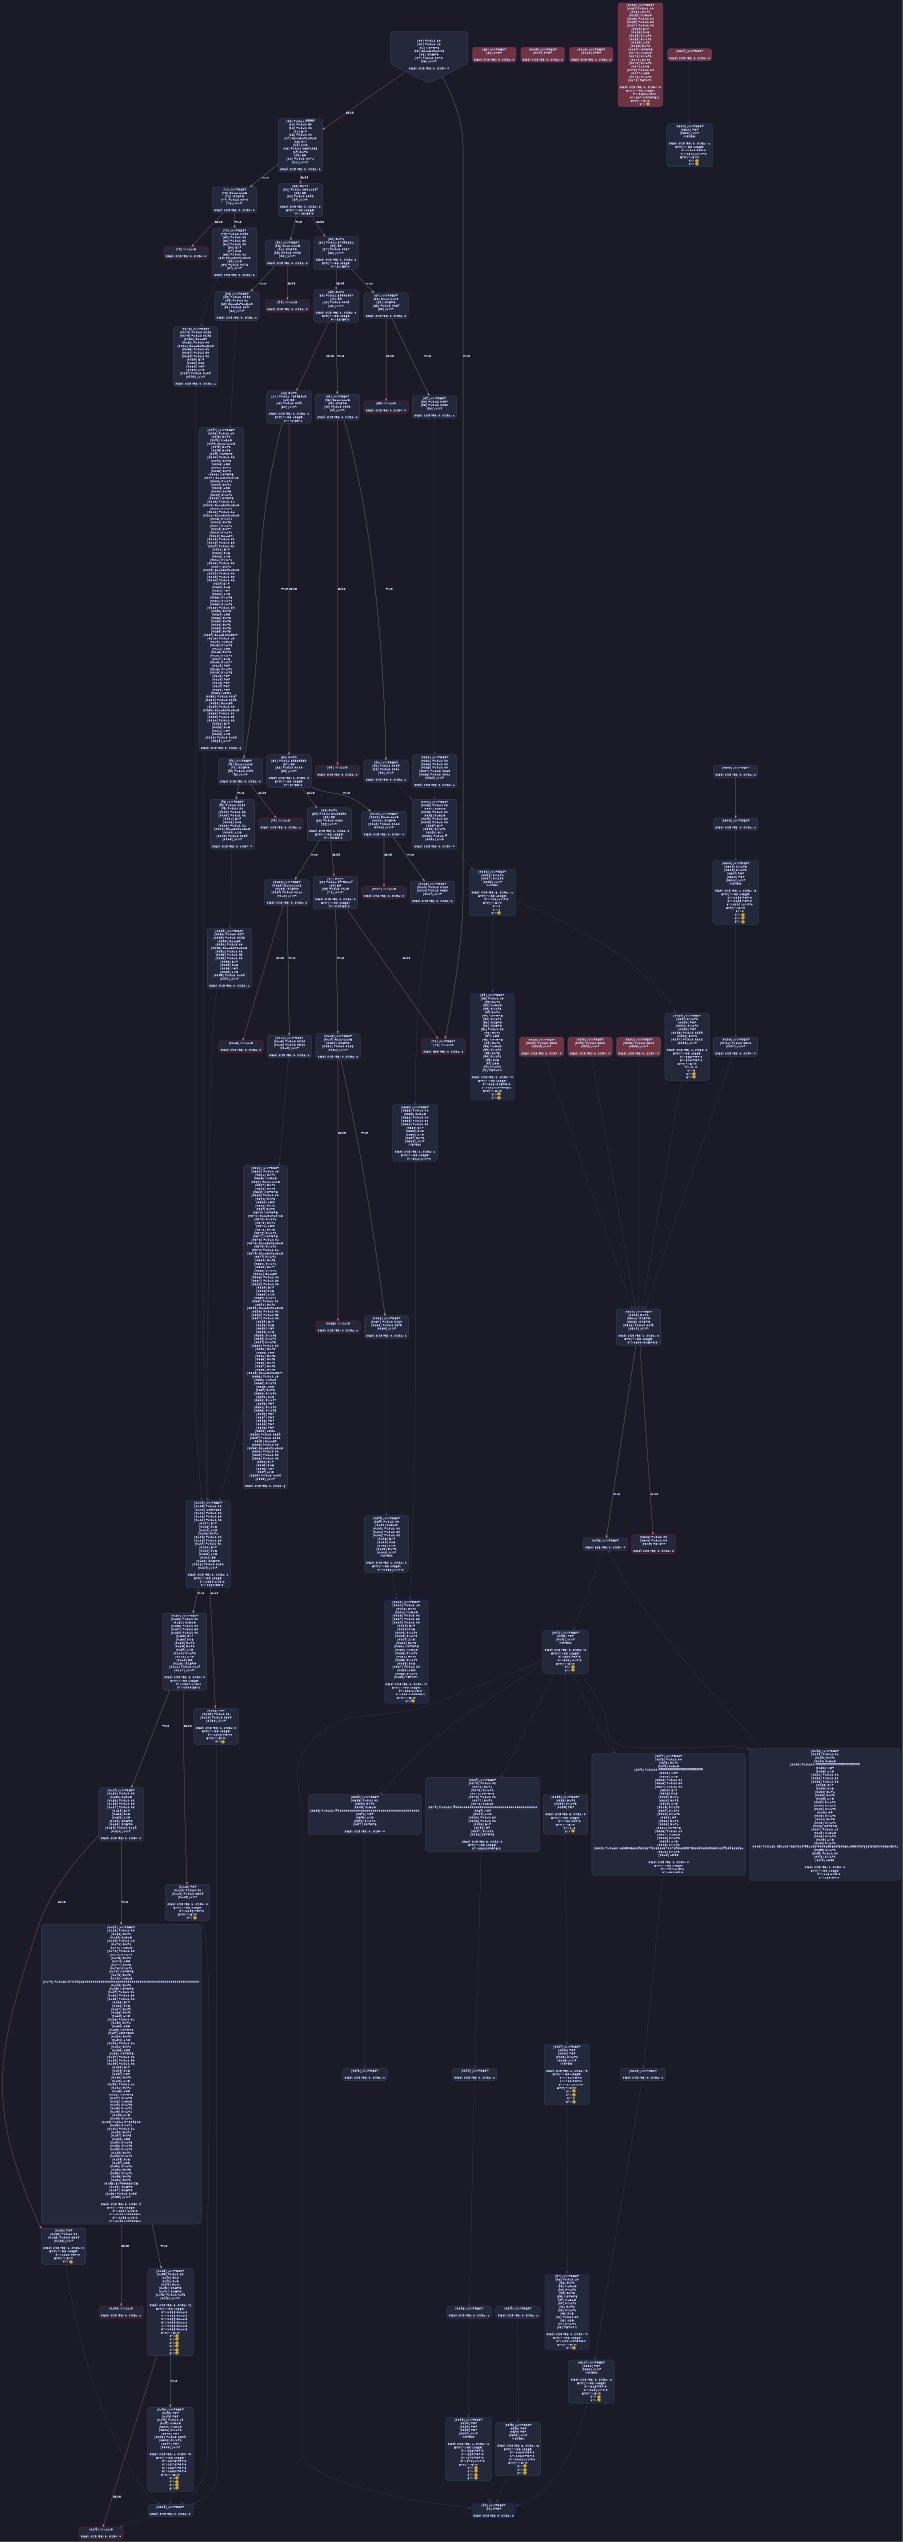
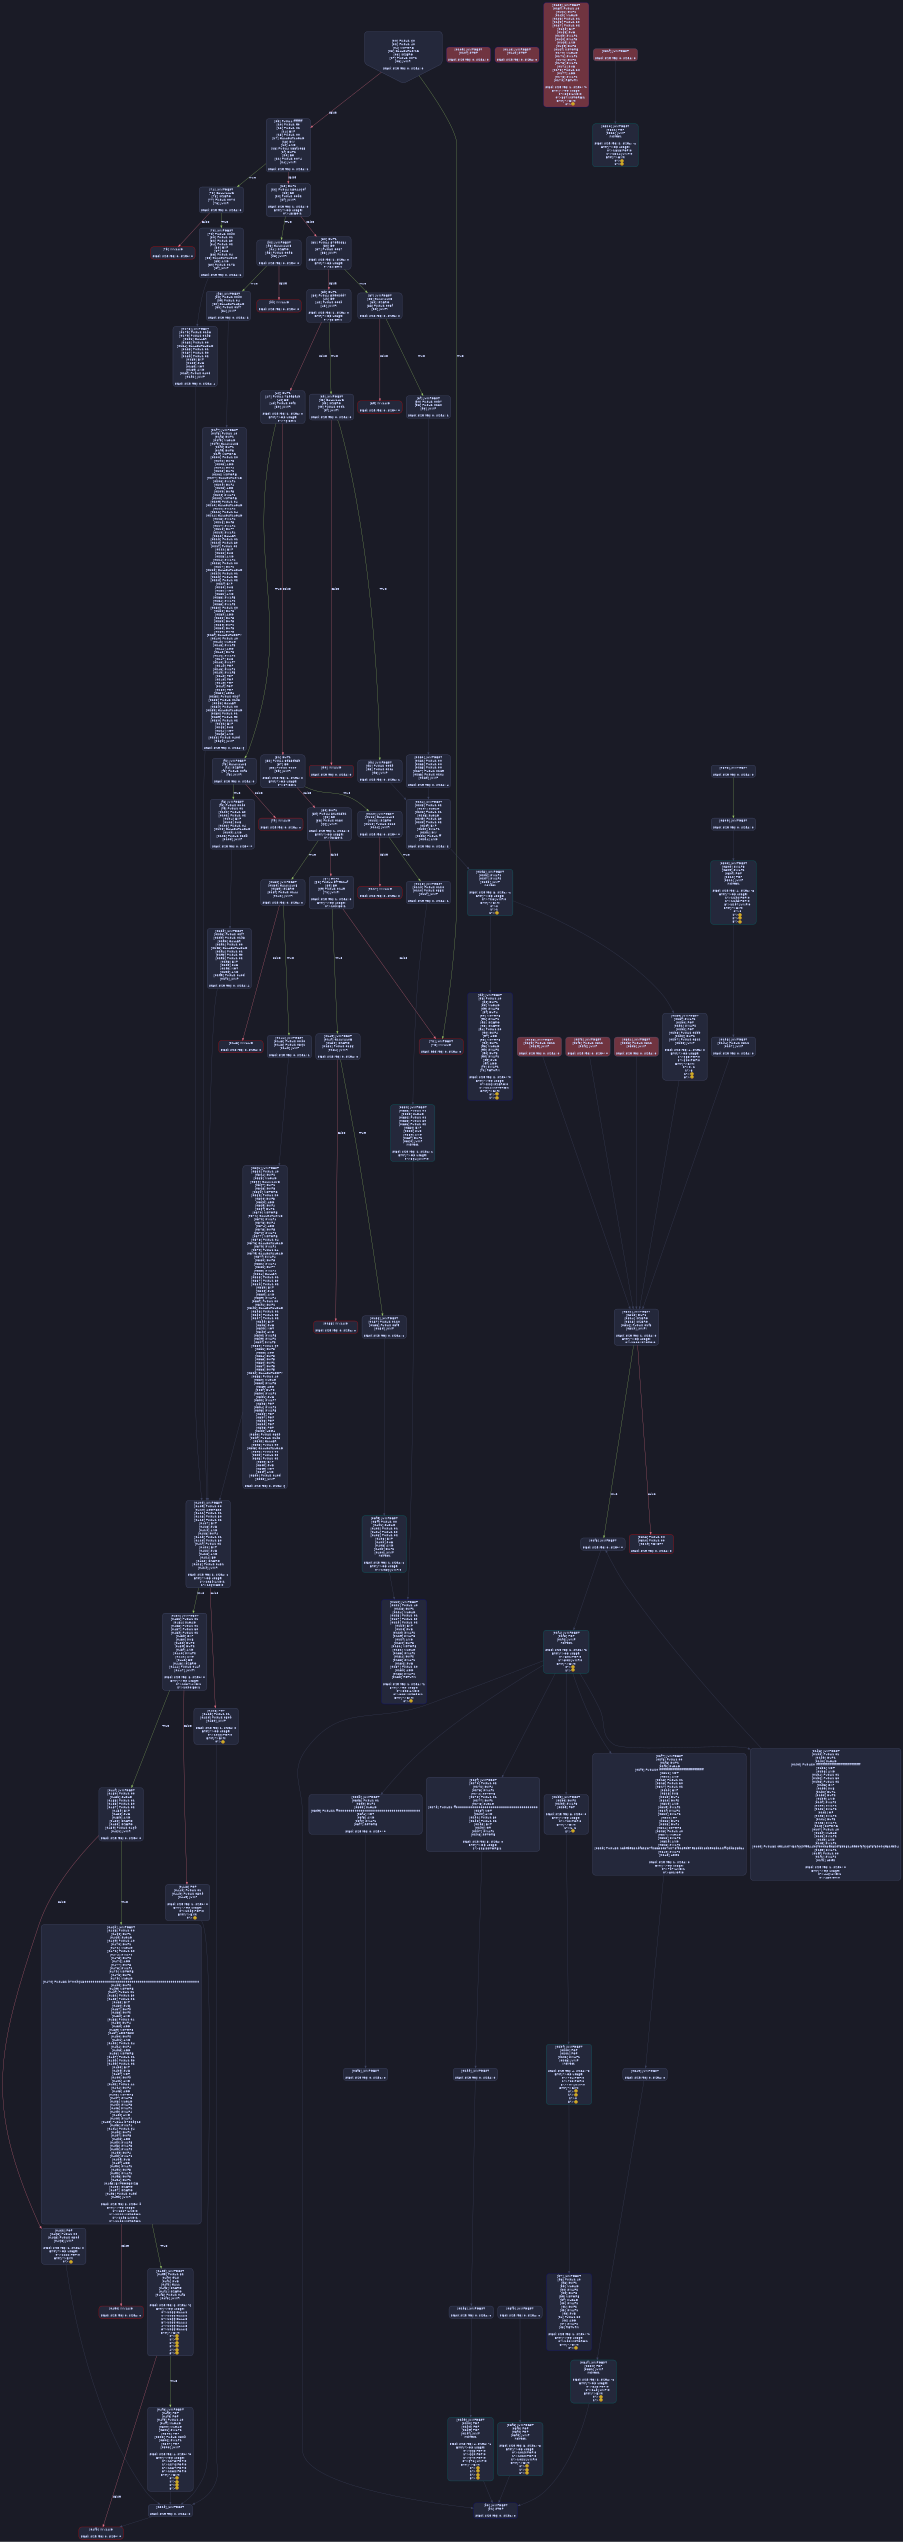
(494, 55) -> none
(605, 1544) -> (603, 1544)
